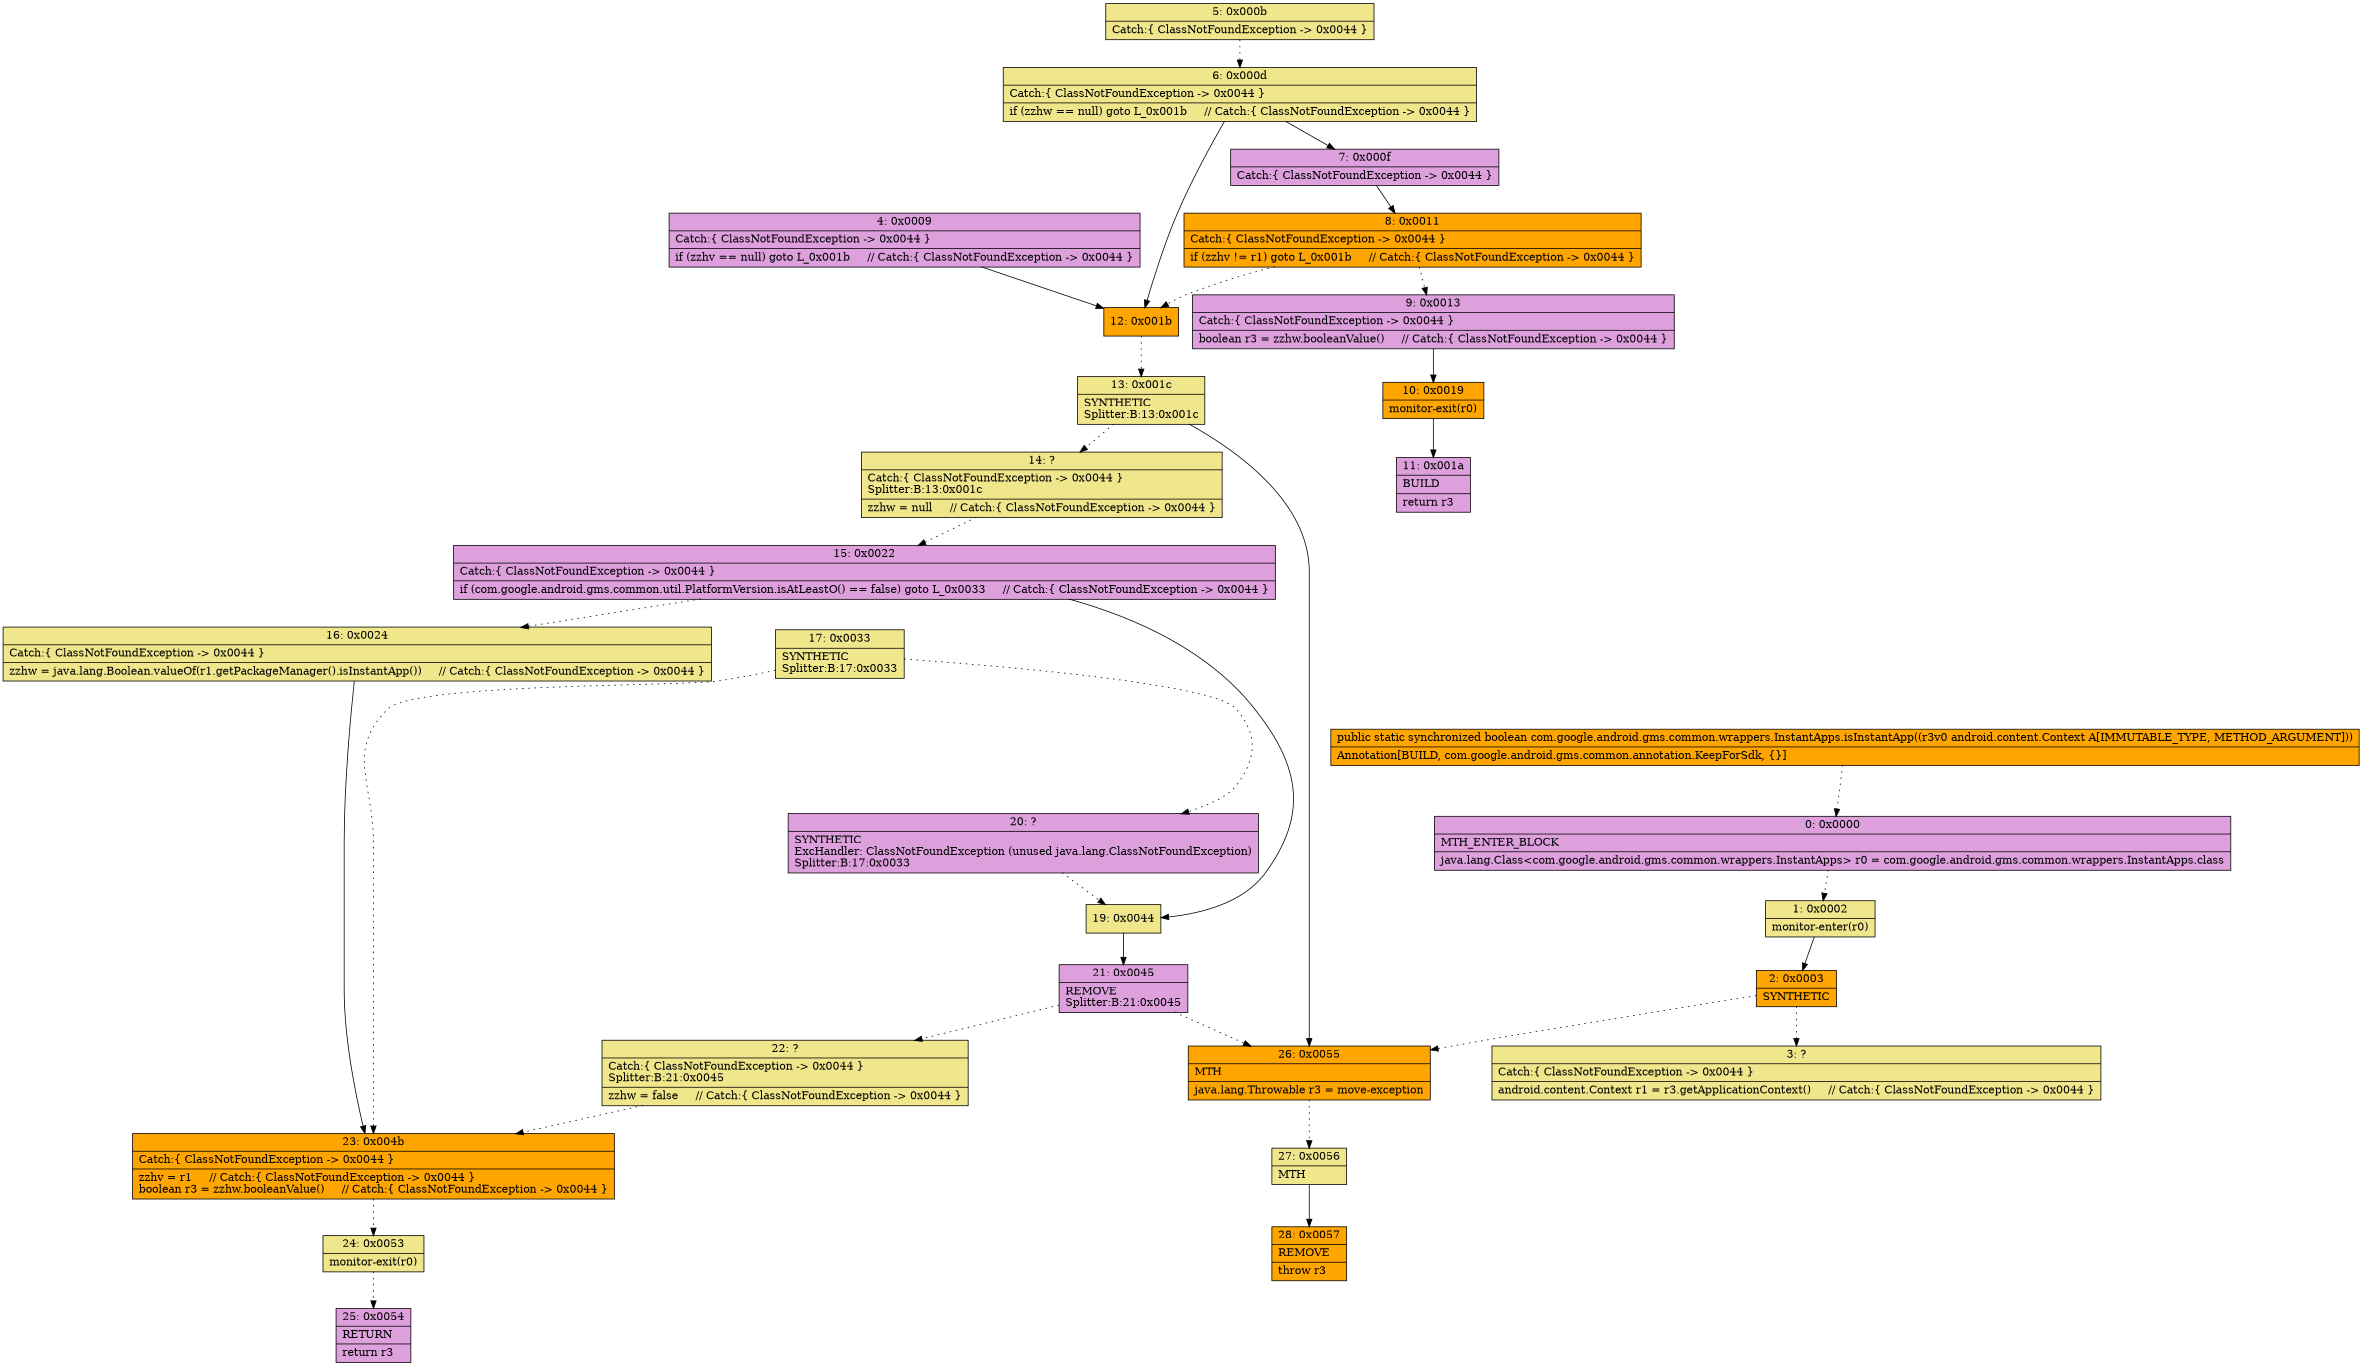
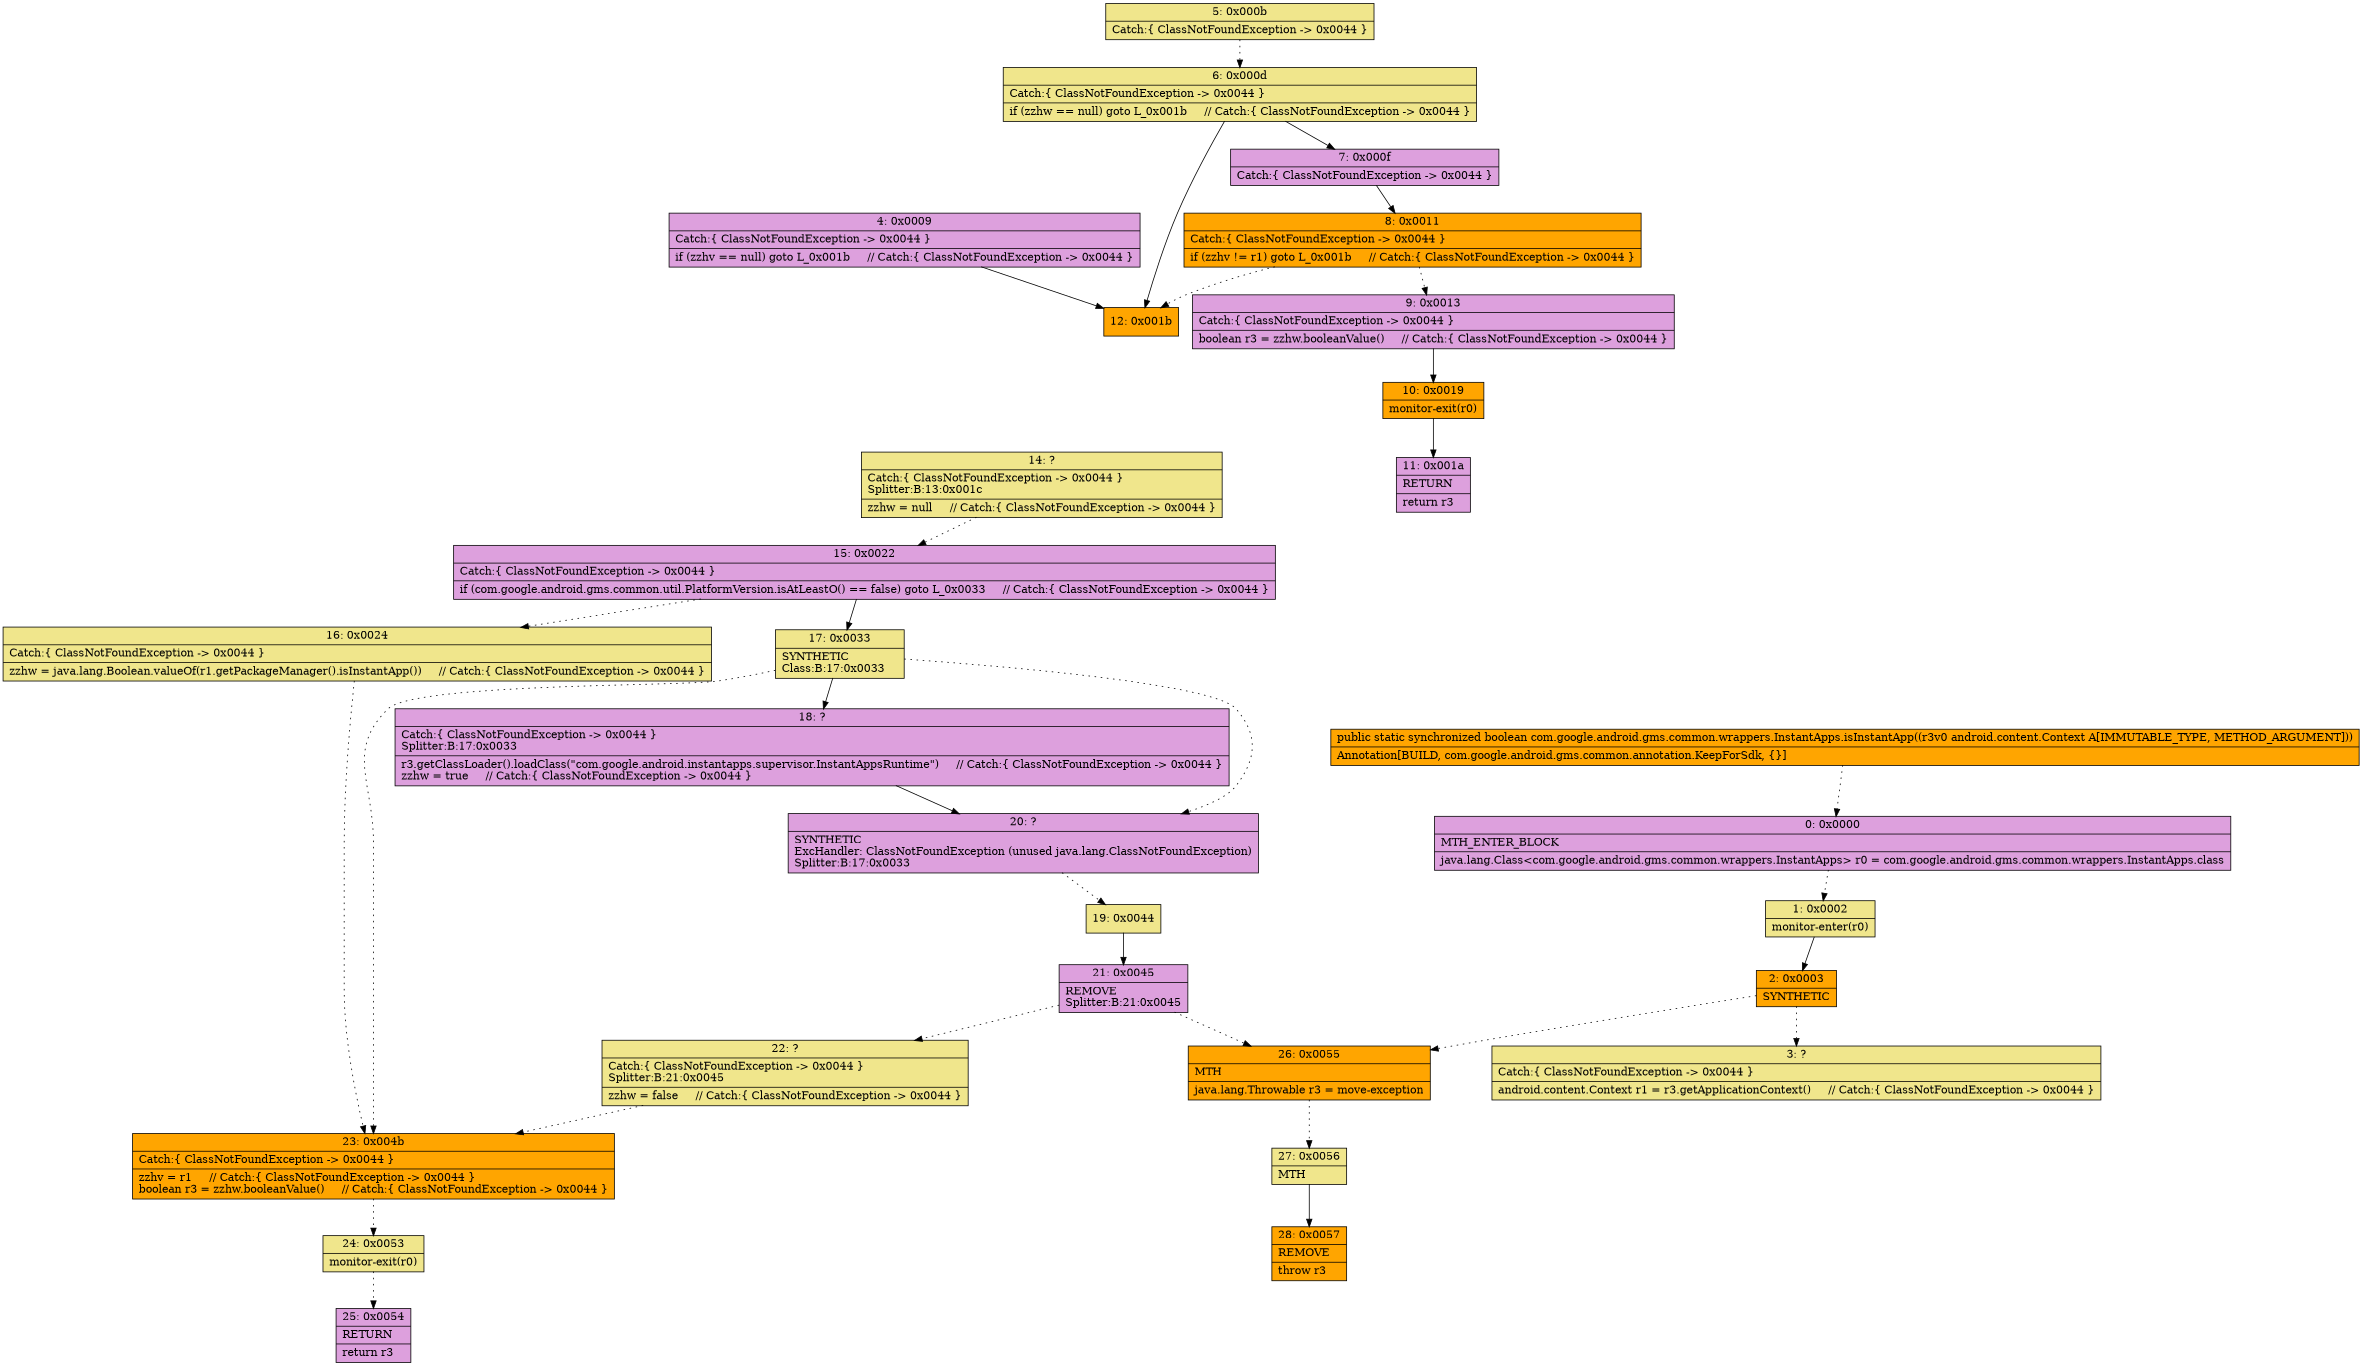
(1141, 400) -> none
(1421, 484) -> (1428, 484)
(840, 669) -> (833, 669)
(1274, 738) -> (853, 611)
none -> (812, 747)
(344, 904) -> (344, 904)
